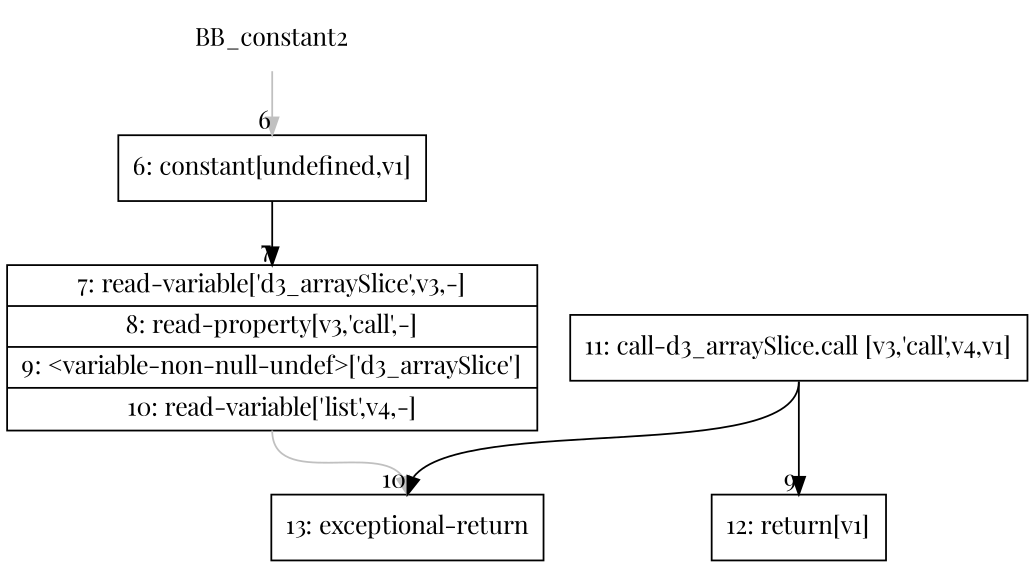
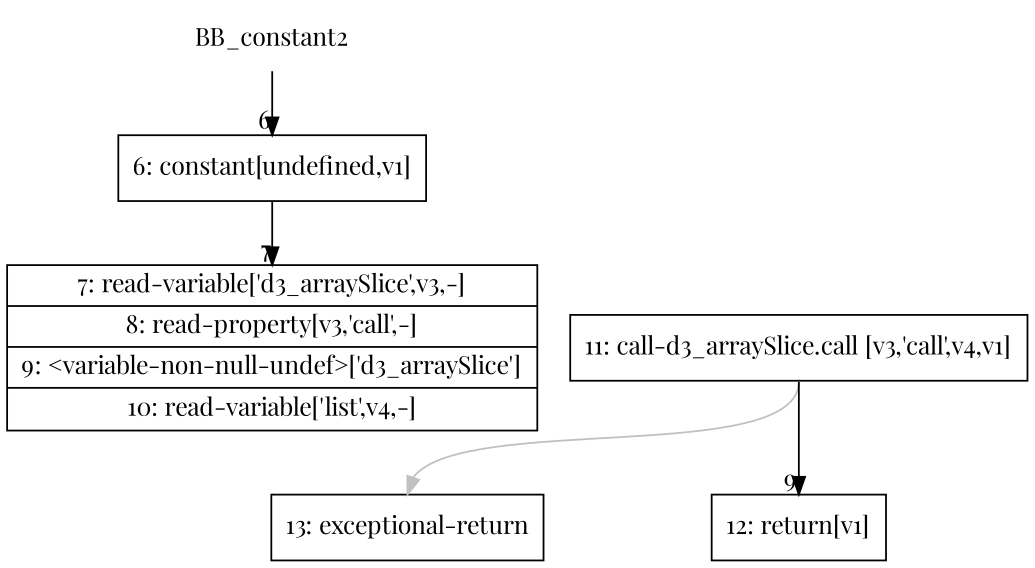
(272, 94) -> (272, 94)
(612, 438) -> (612, 438)
(331, 463) -> none
